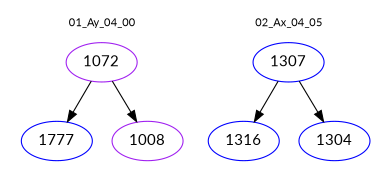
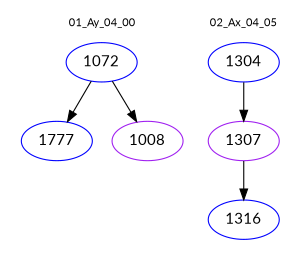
(102, 62) -> (102, 62)
(289, 62) -> (244, 141)
(309, 97) -> (244, 96)
